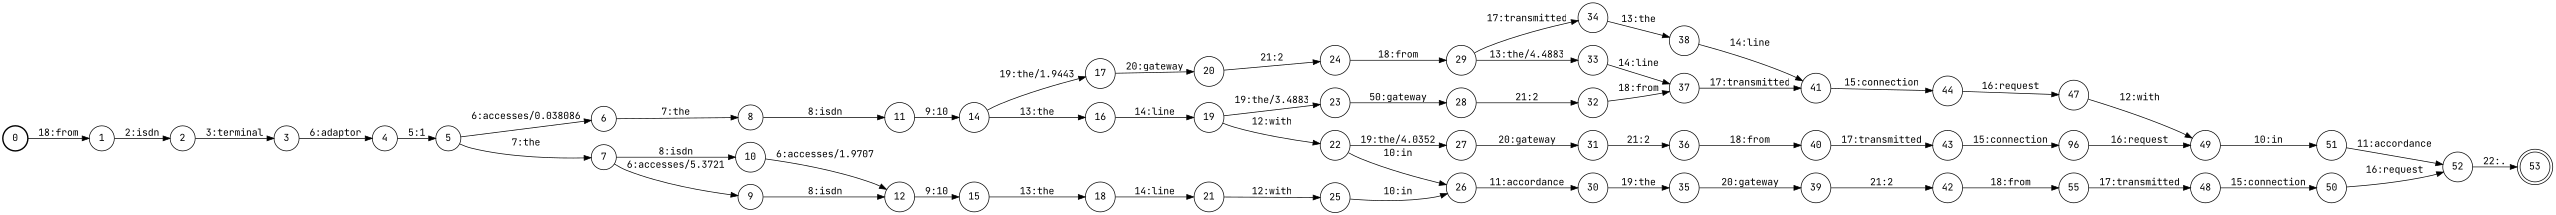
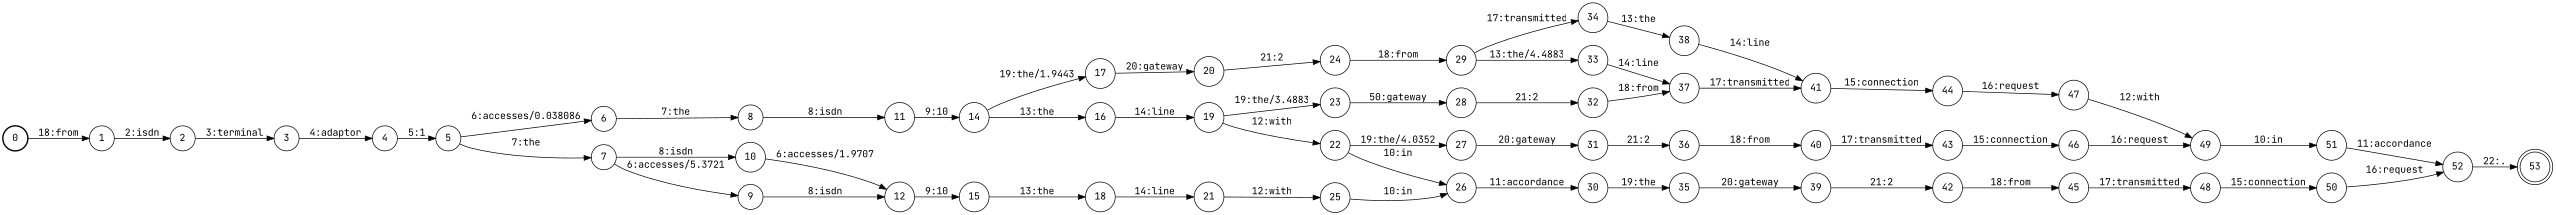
(336, 133) -> (336, 133)
(2074, 145) -> (2074, 145)
(2074, 188) -> (2074, 188)
